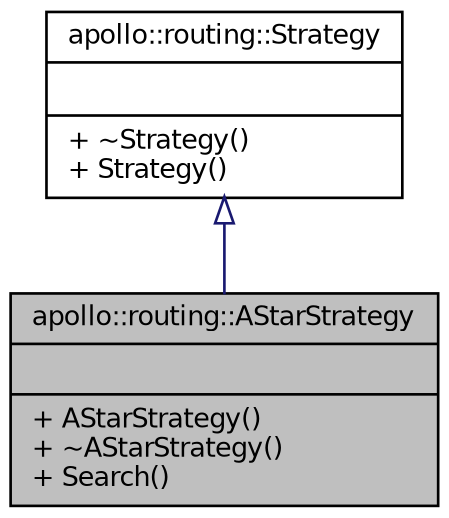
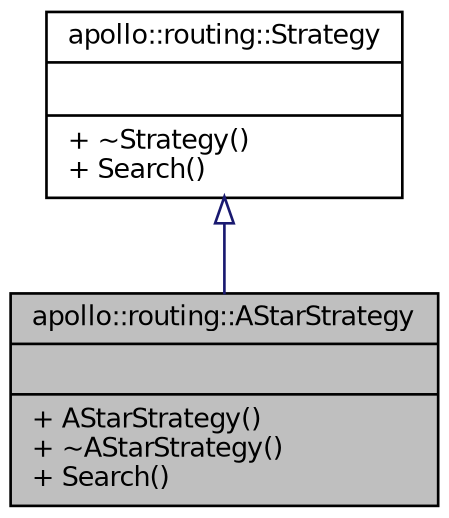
(149, 170) -> (137, 170)
